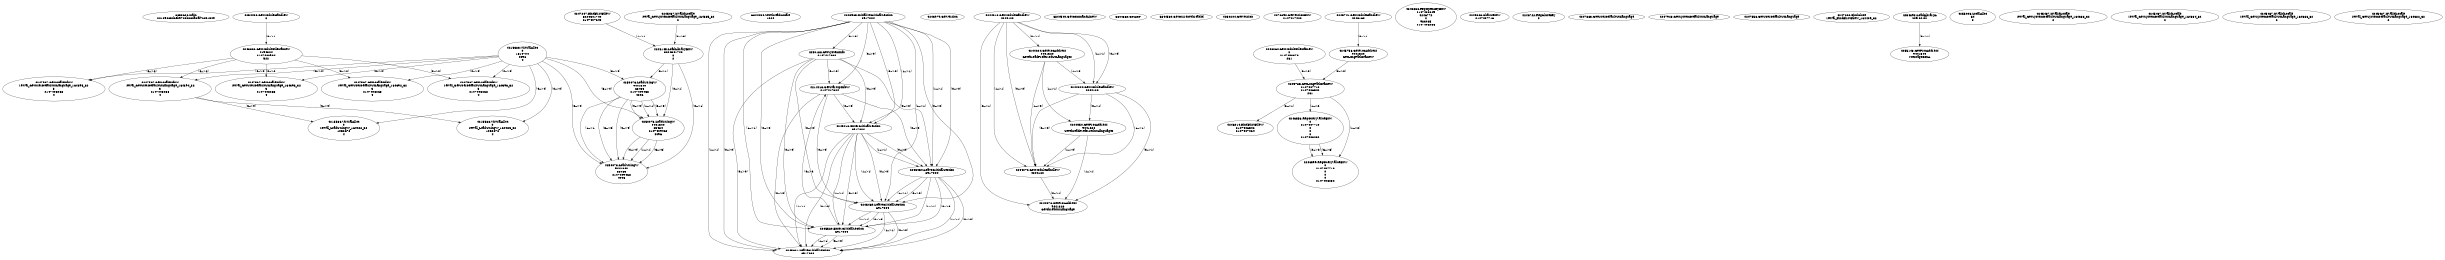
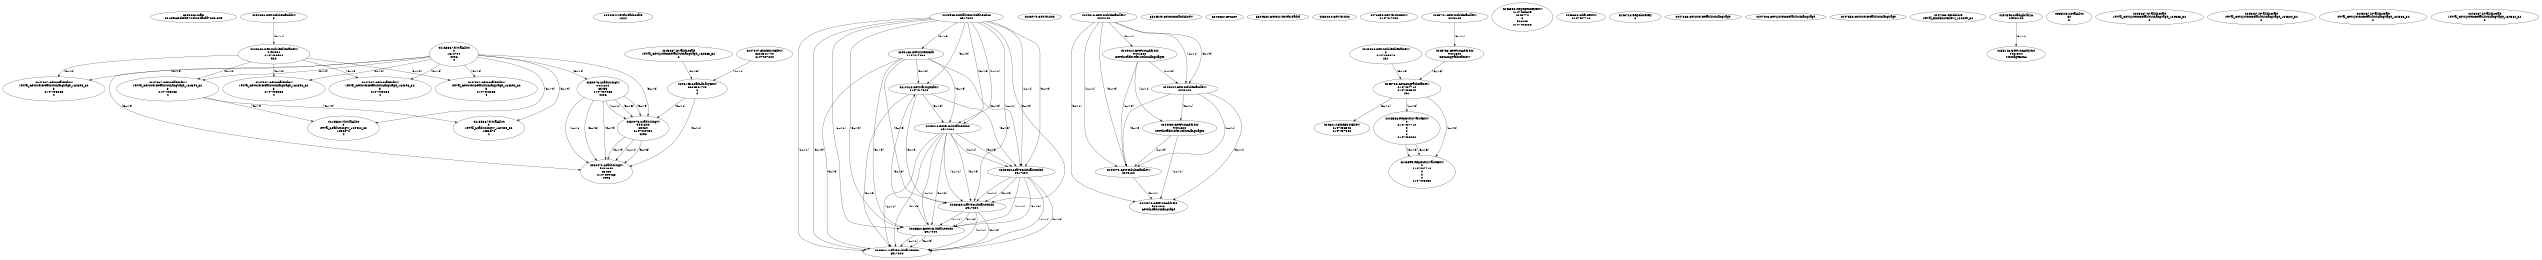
(658, 70) -> none
